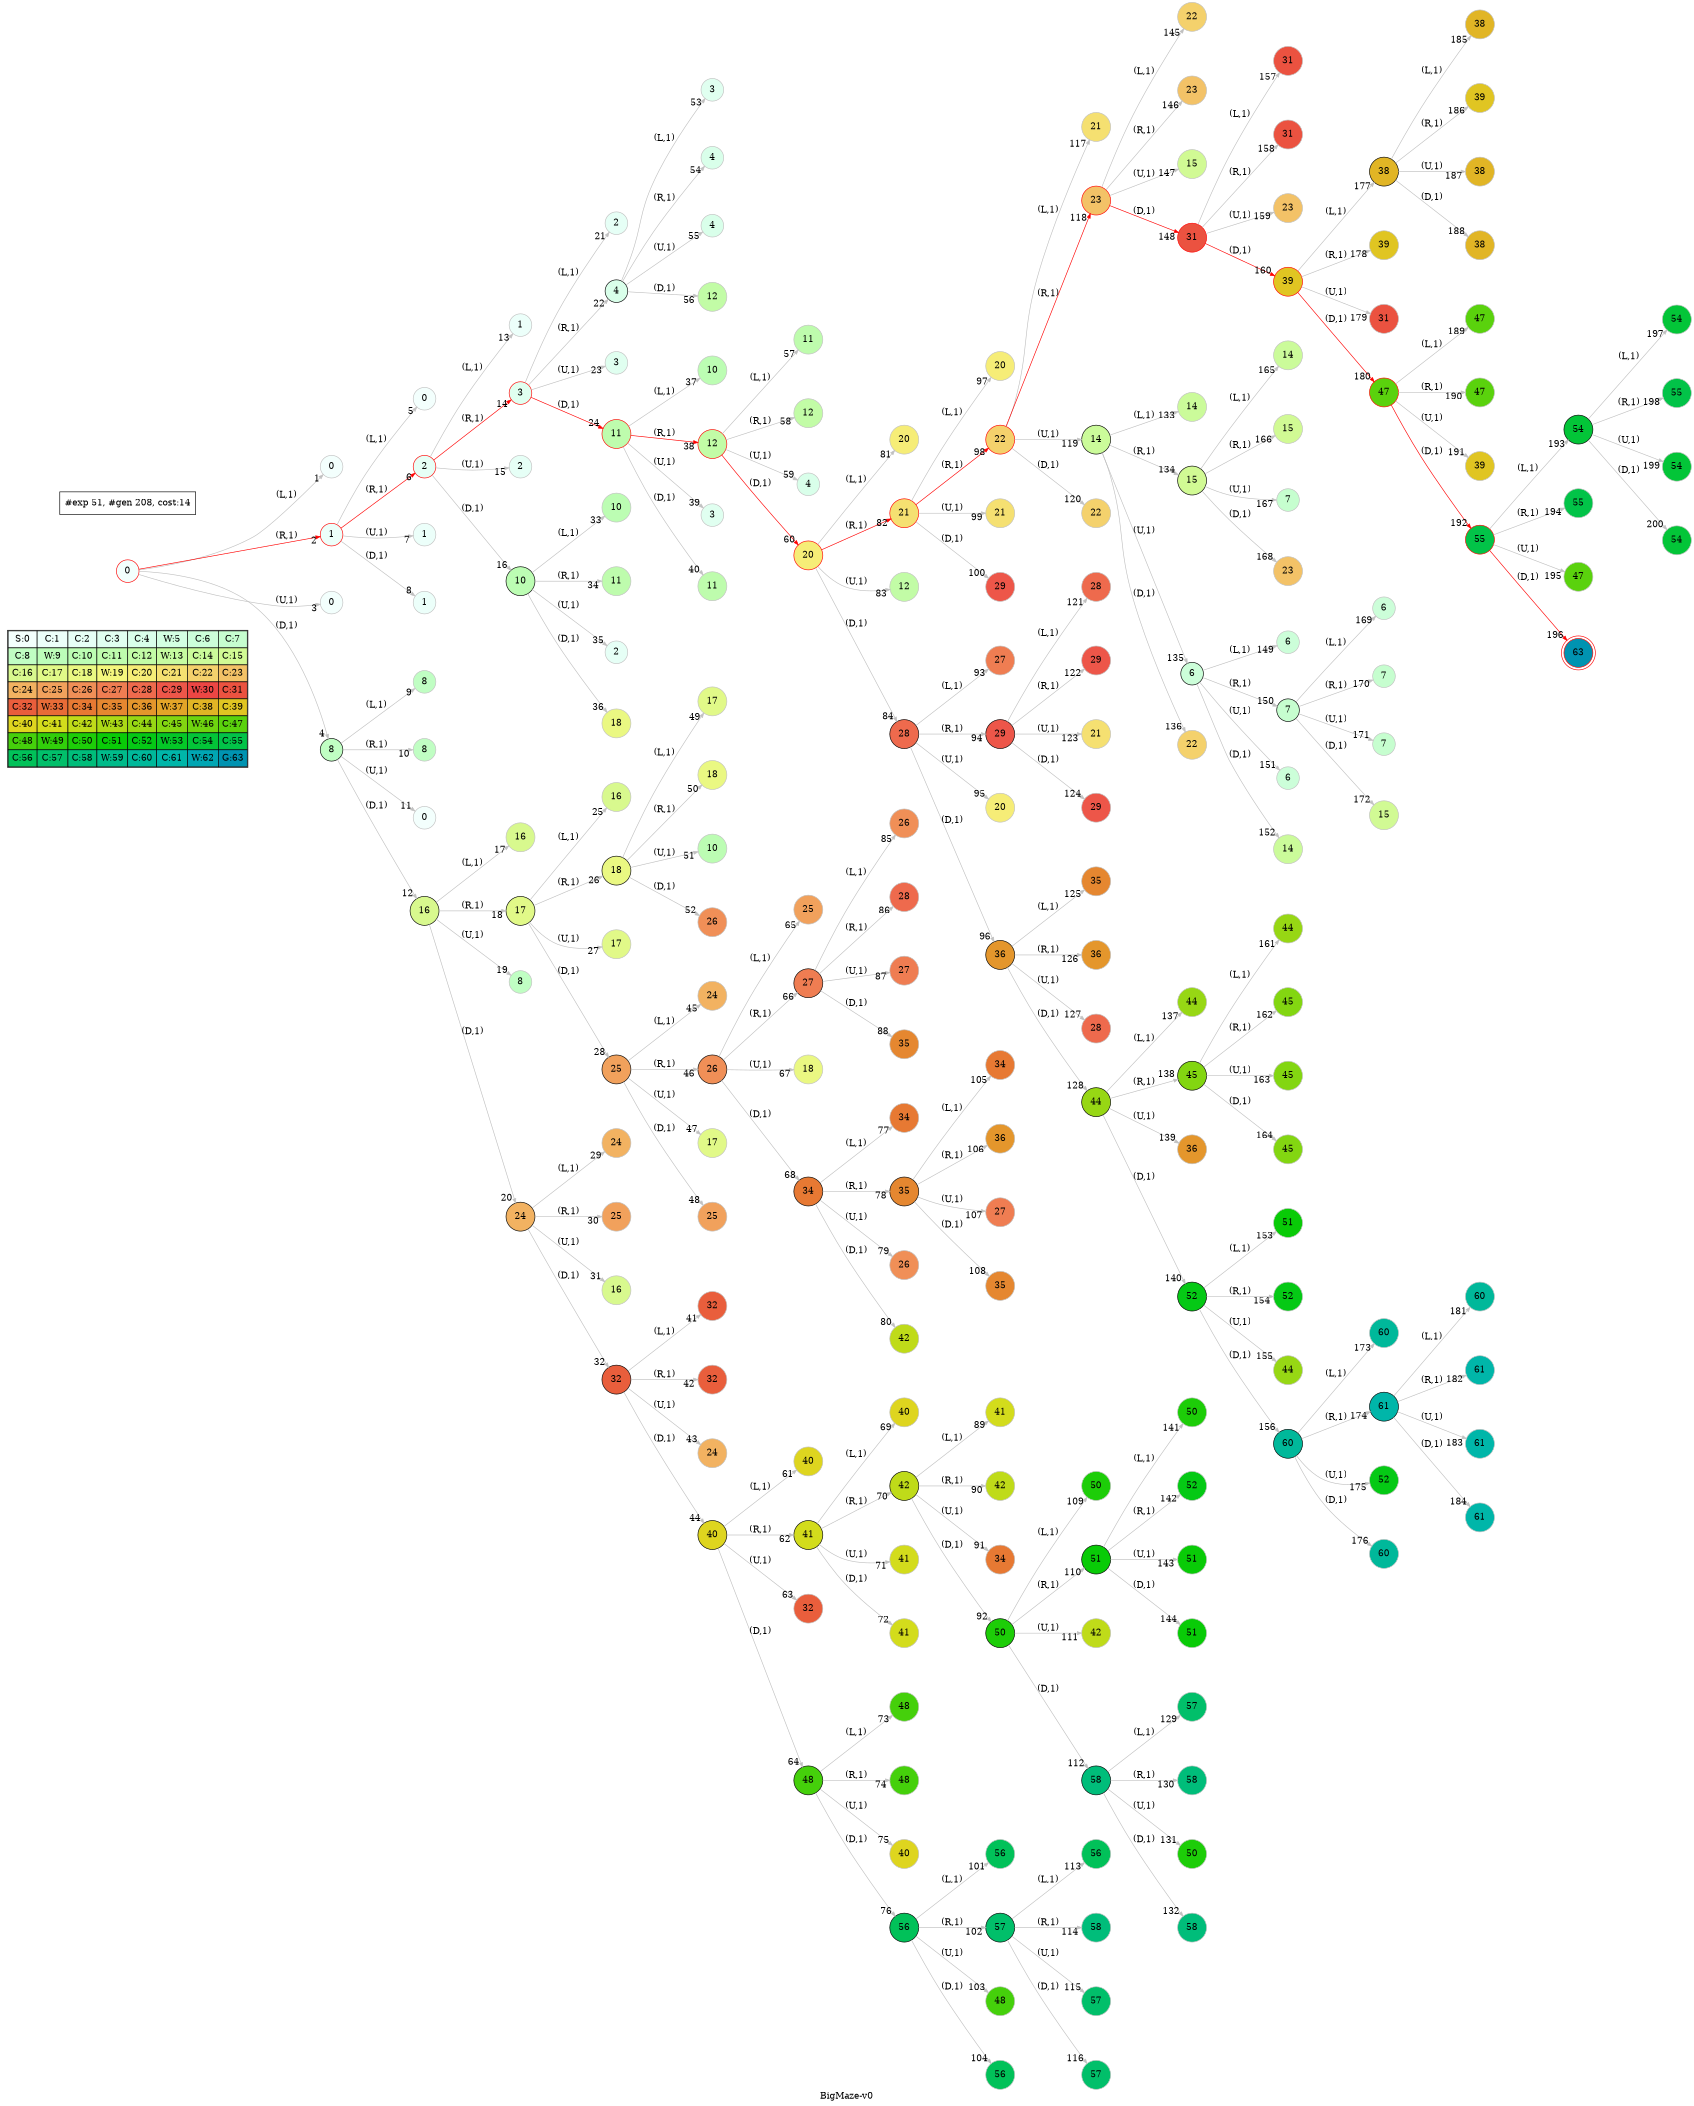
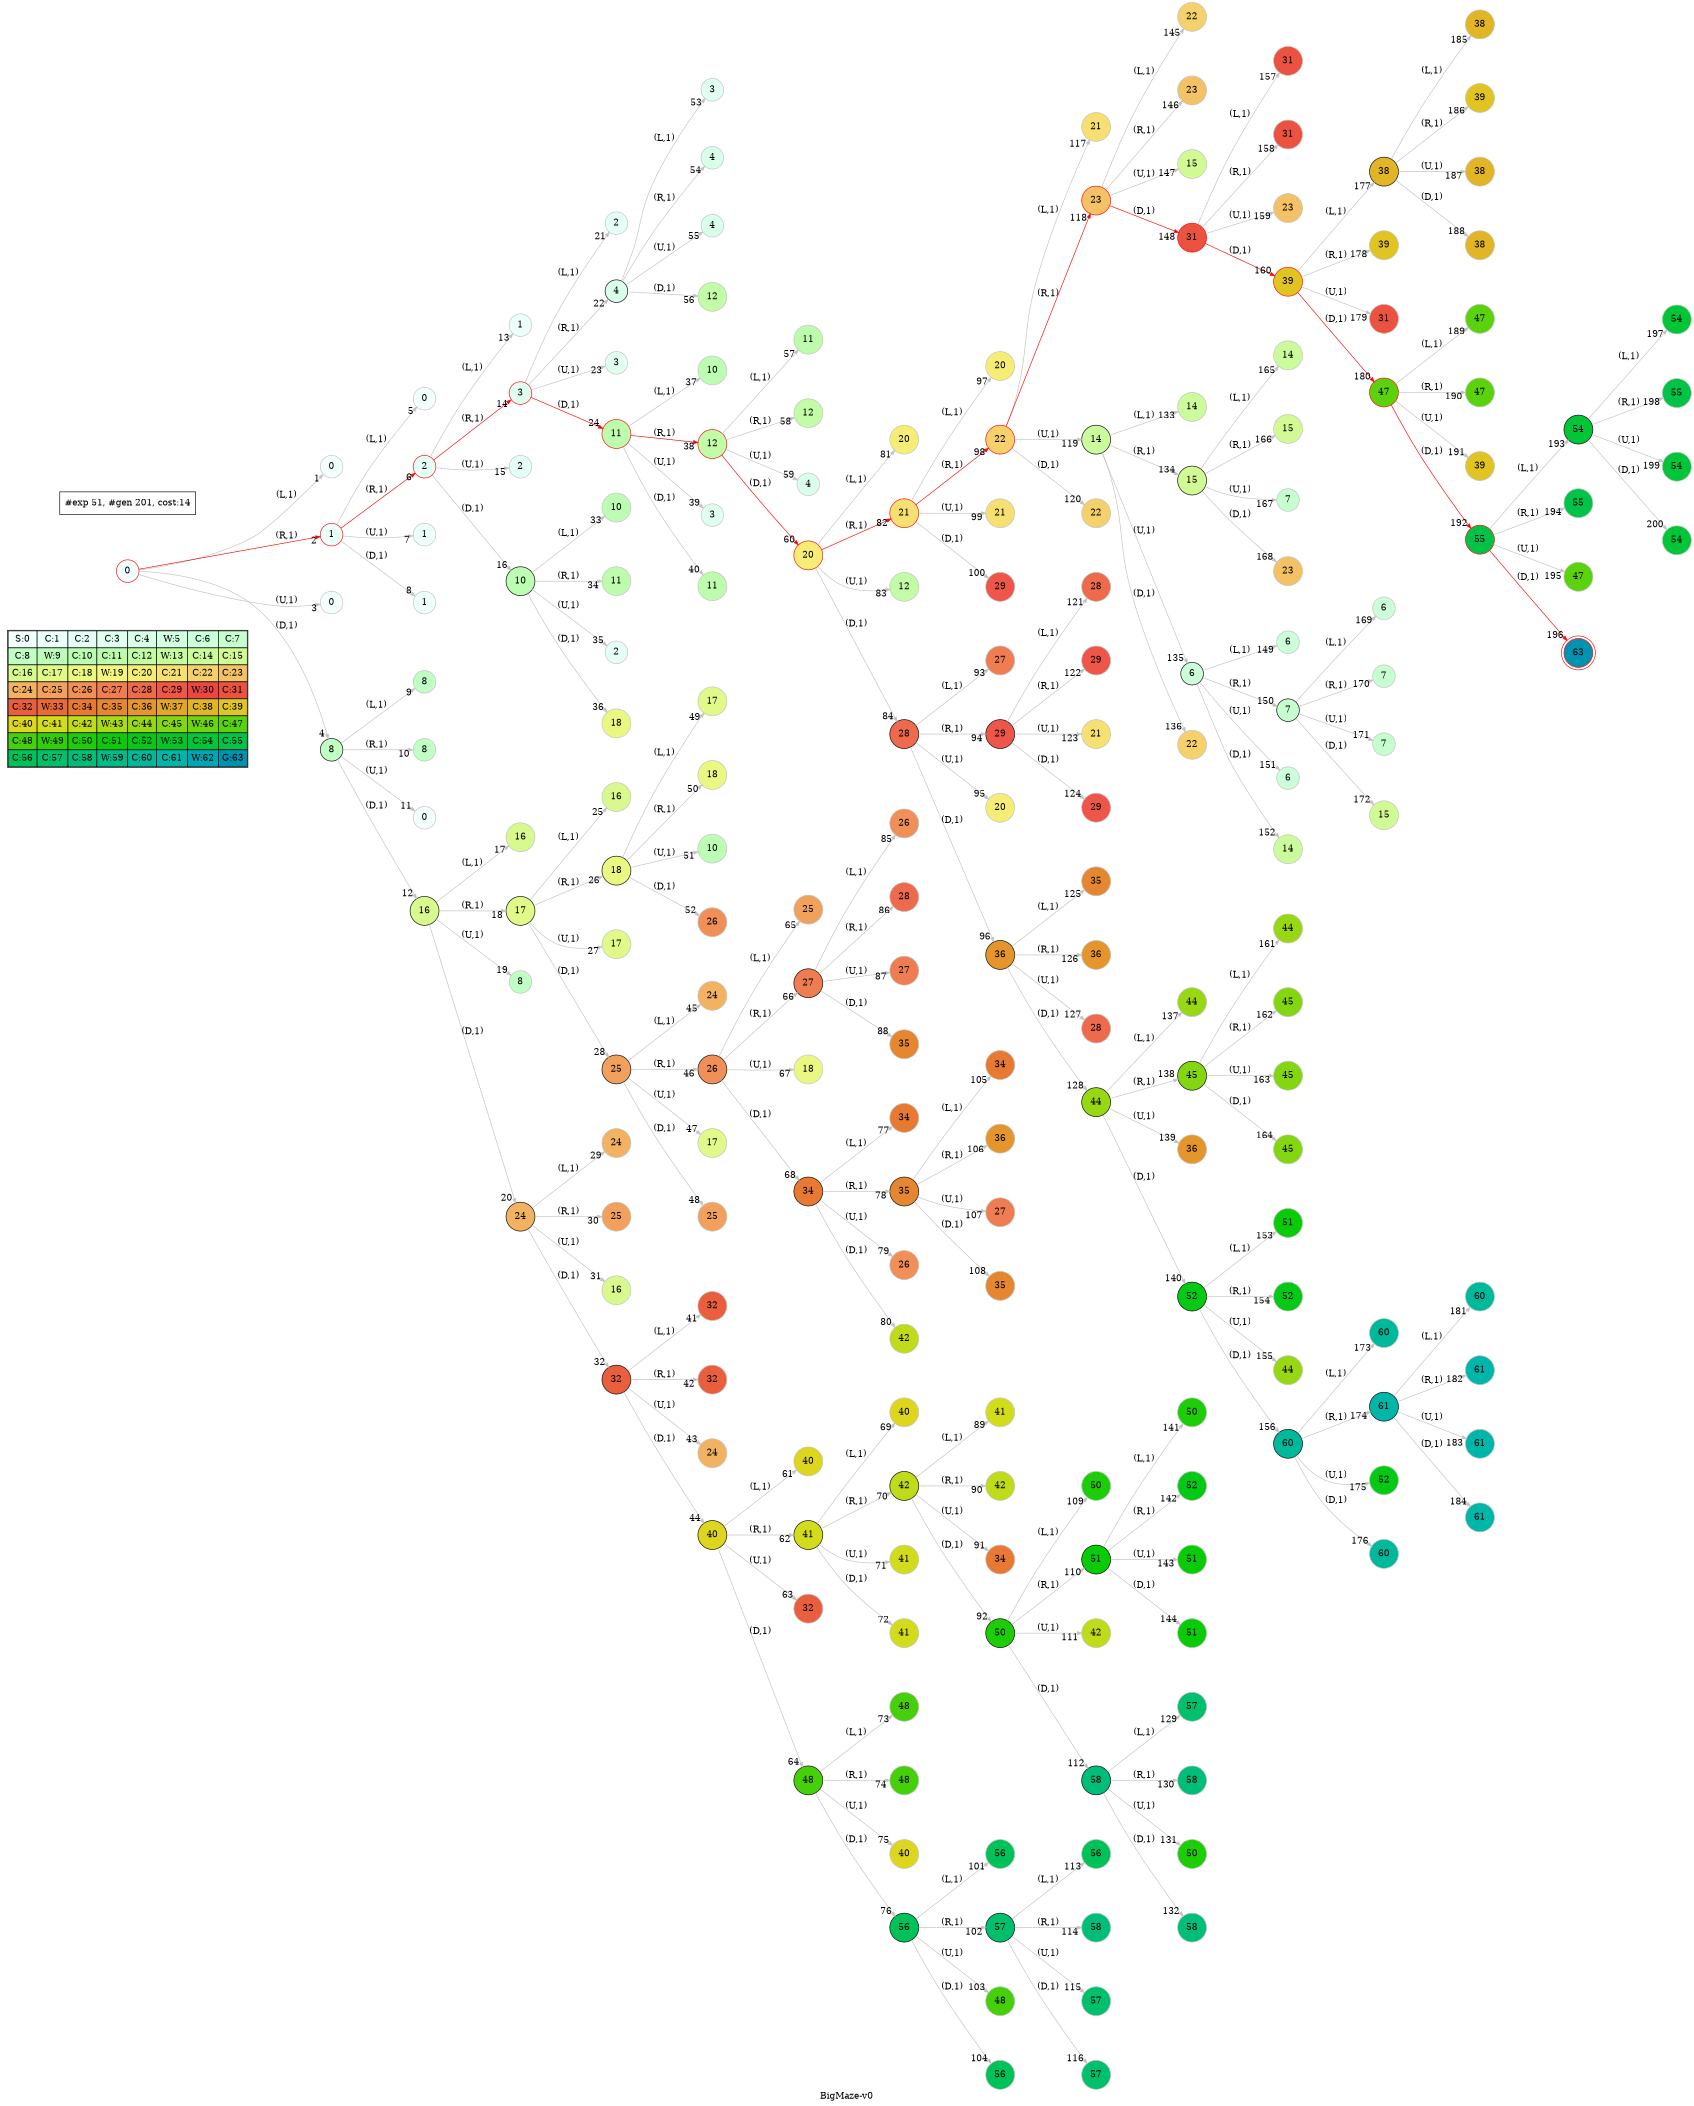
(128, 503) -> (128, 503)
